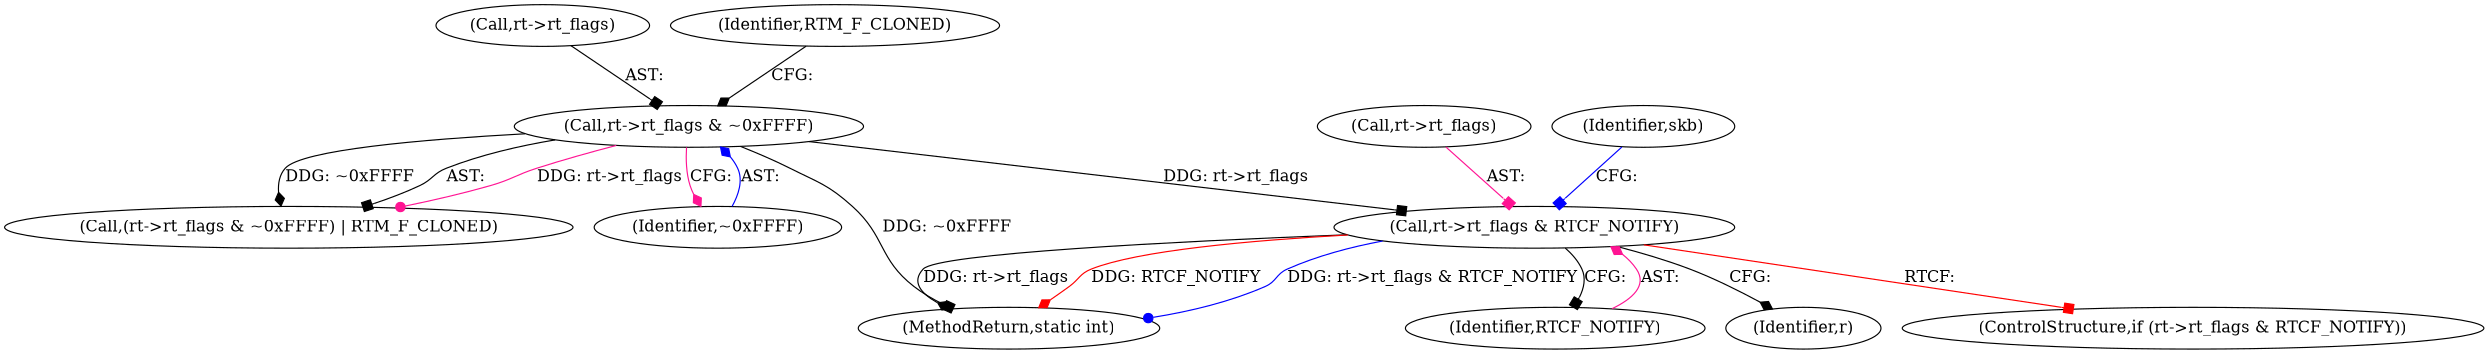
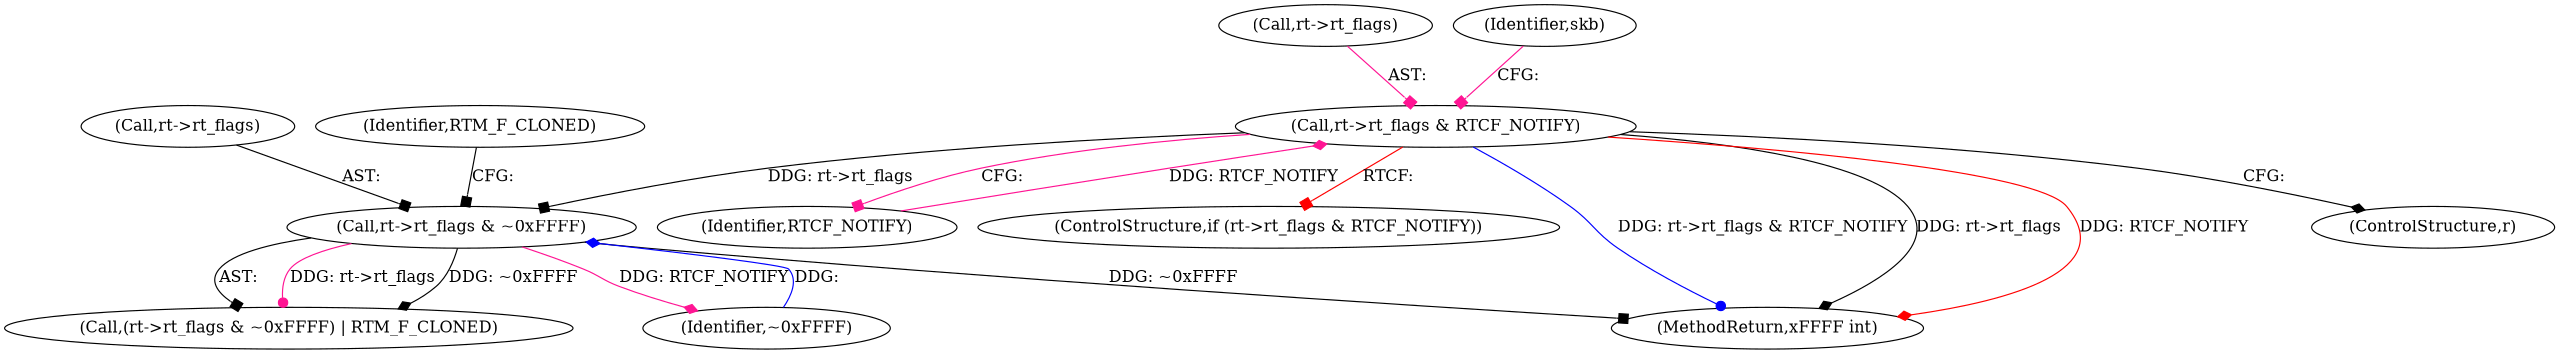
(768, 72) -> (472, 171)
(1594, 173) -> (1495, 72)
(1102, 176) -> (896, 155)
(714, 177) -> (704, 278)
(763, 177) -> (819, 278)
(1582, 270) -> (1055, 155)
(1663, 278) -> (1254, 177)
(1009, 328) -> (1767, 328)
(1803, 328) -> (2433, 227)
